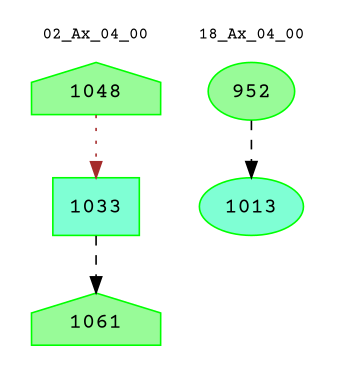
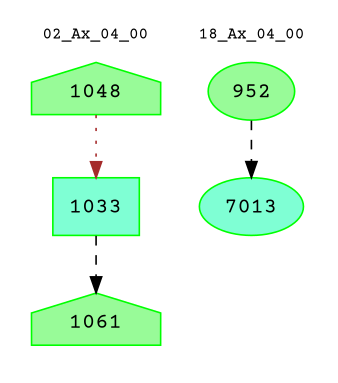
(251, 207) -> (251, 207)
